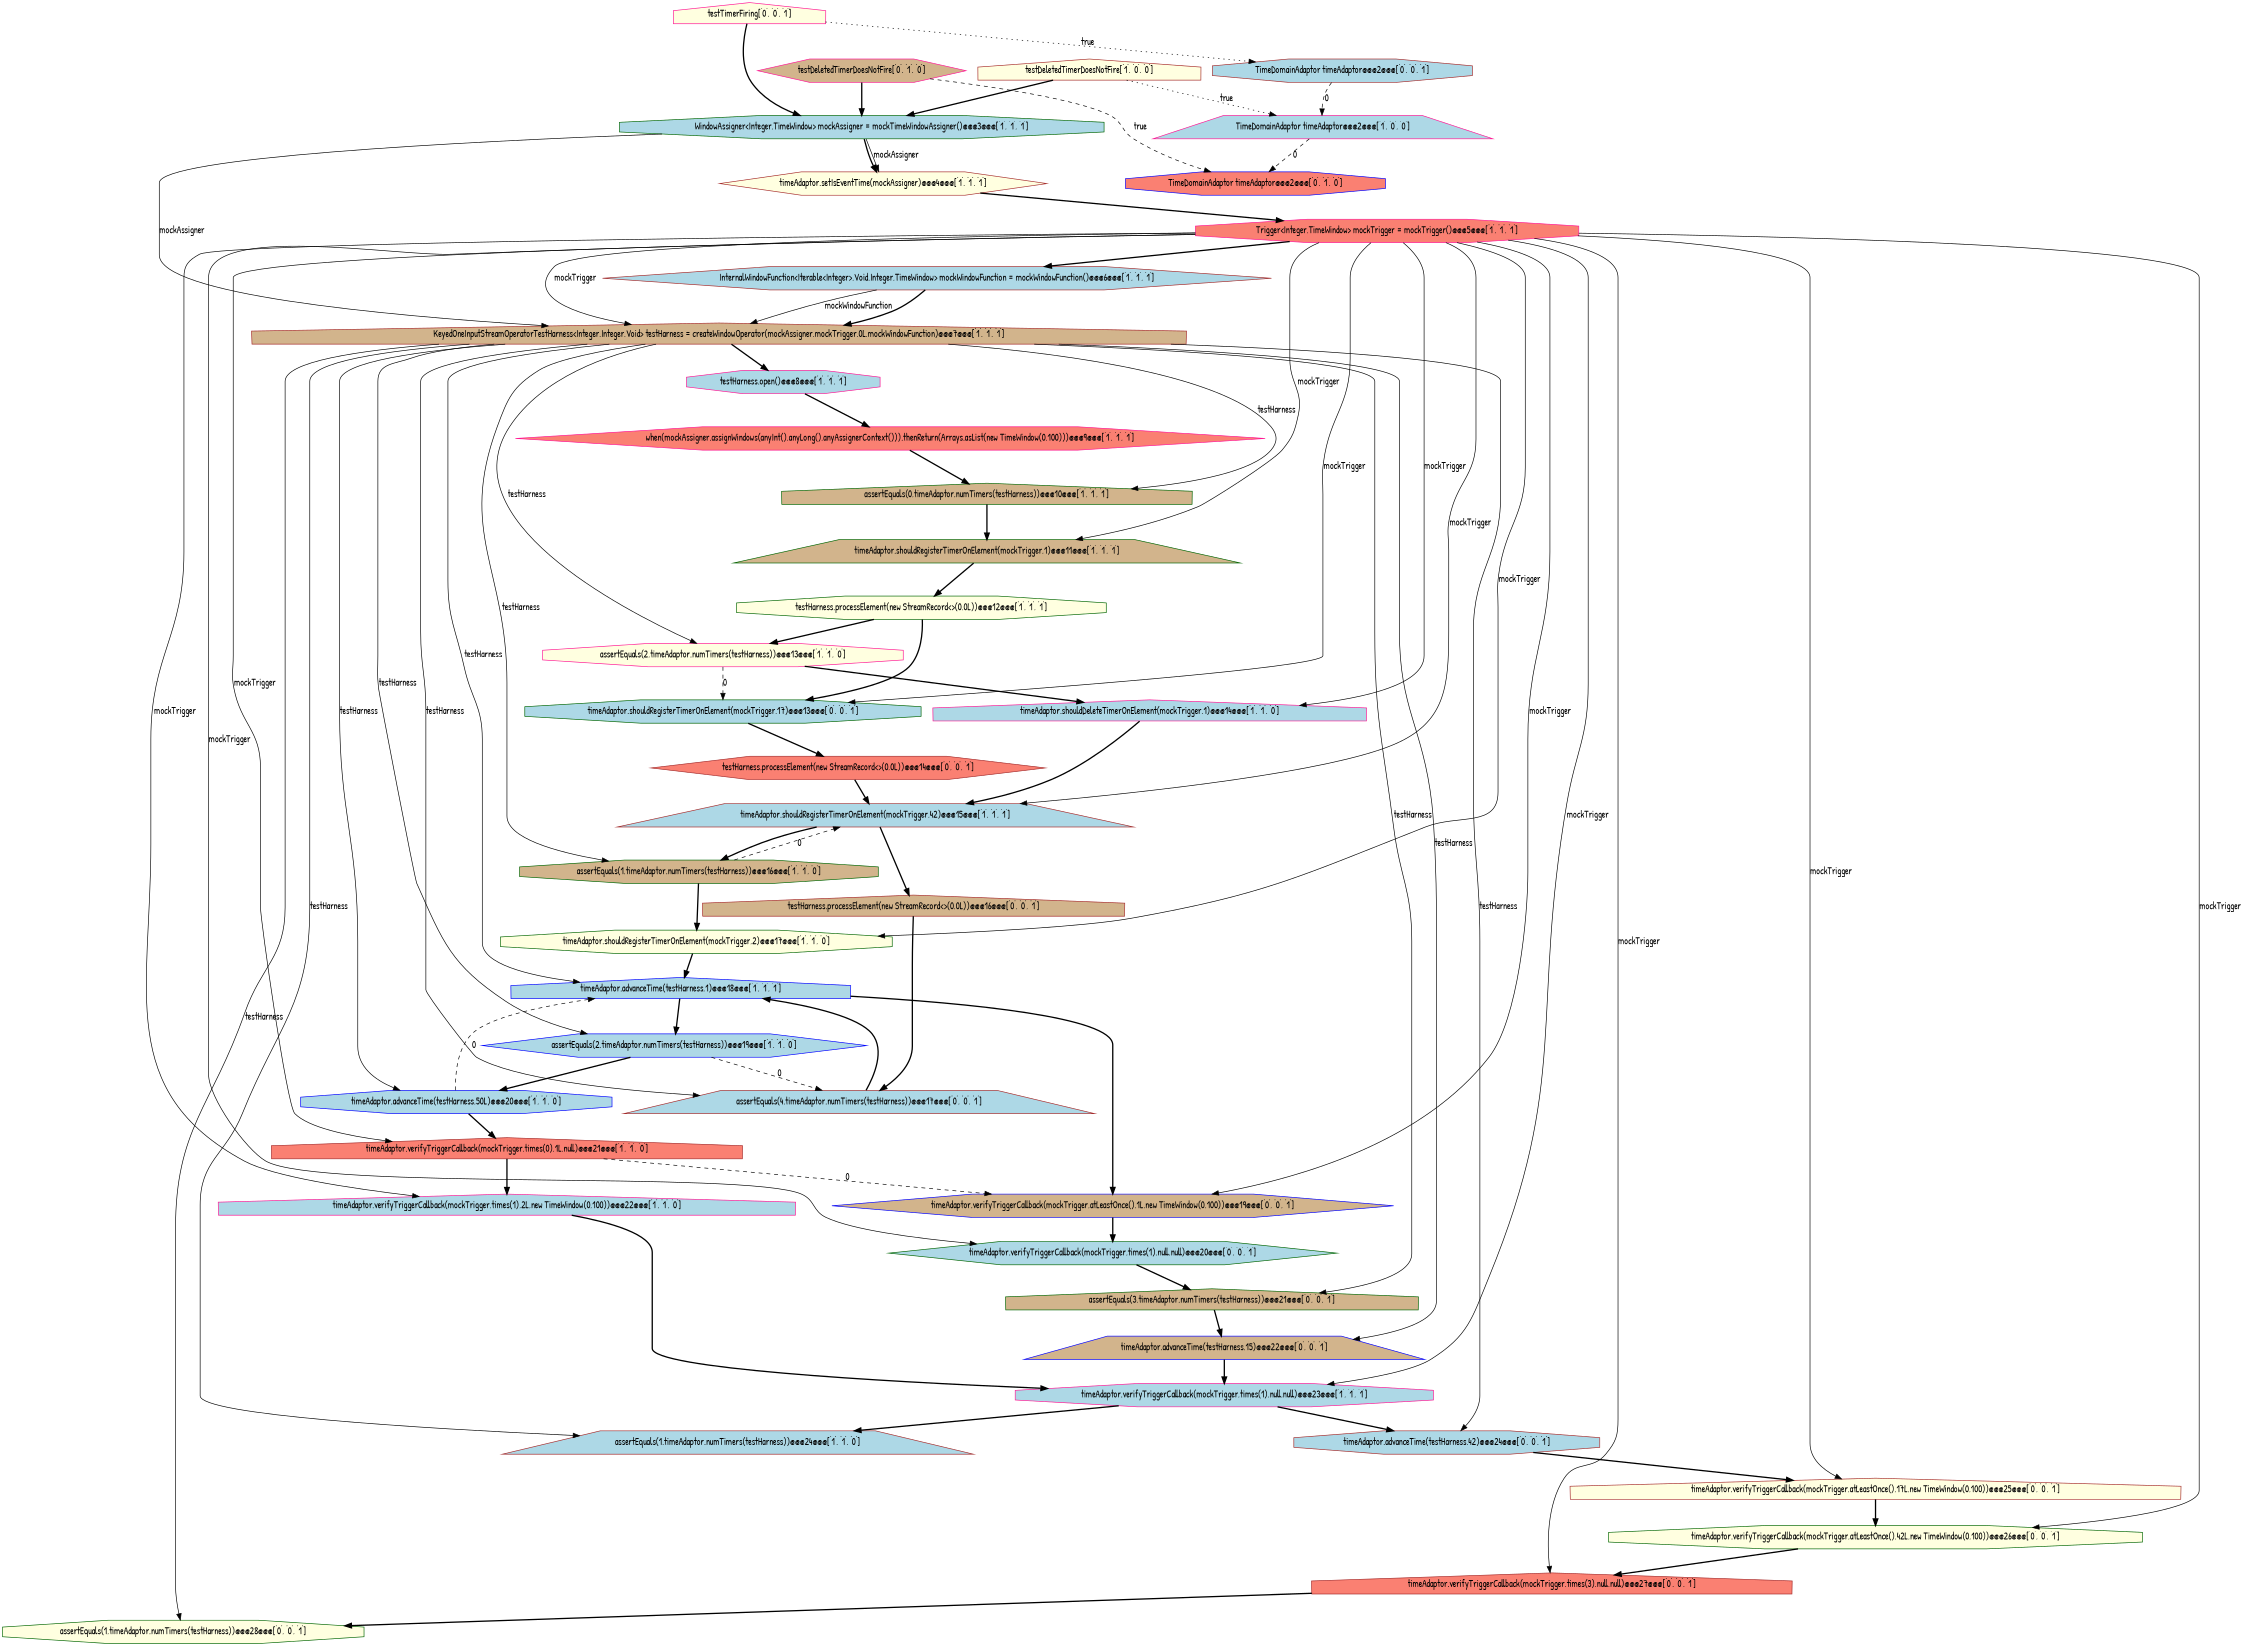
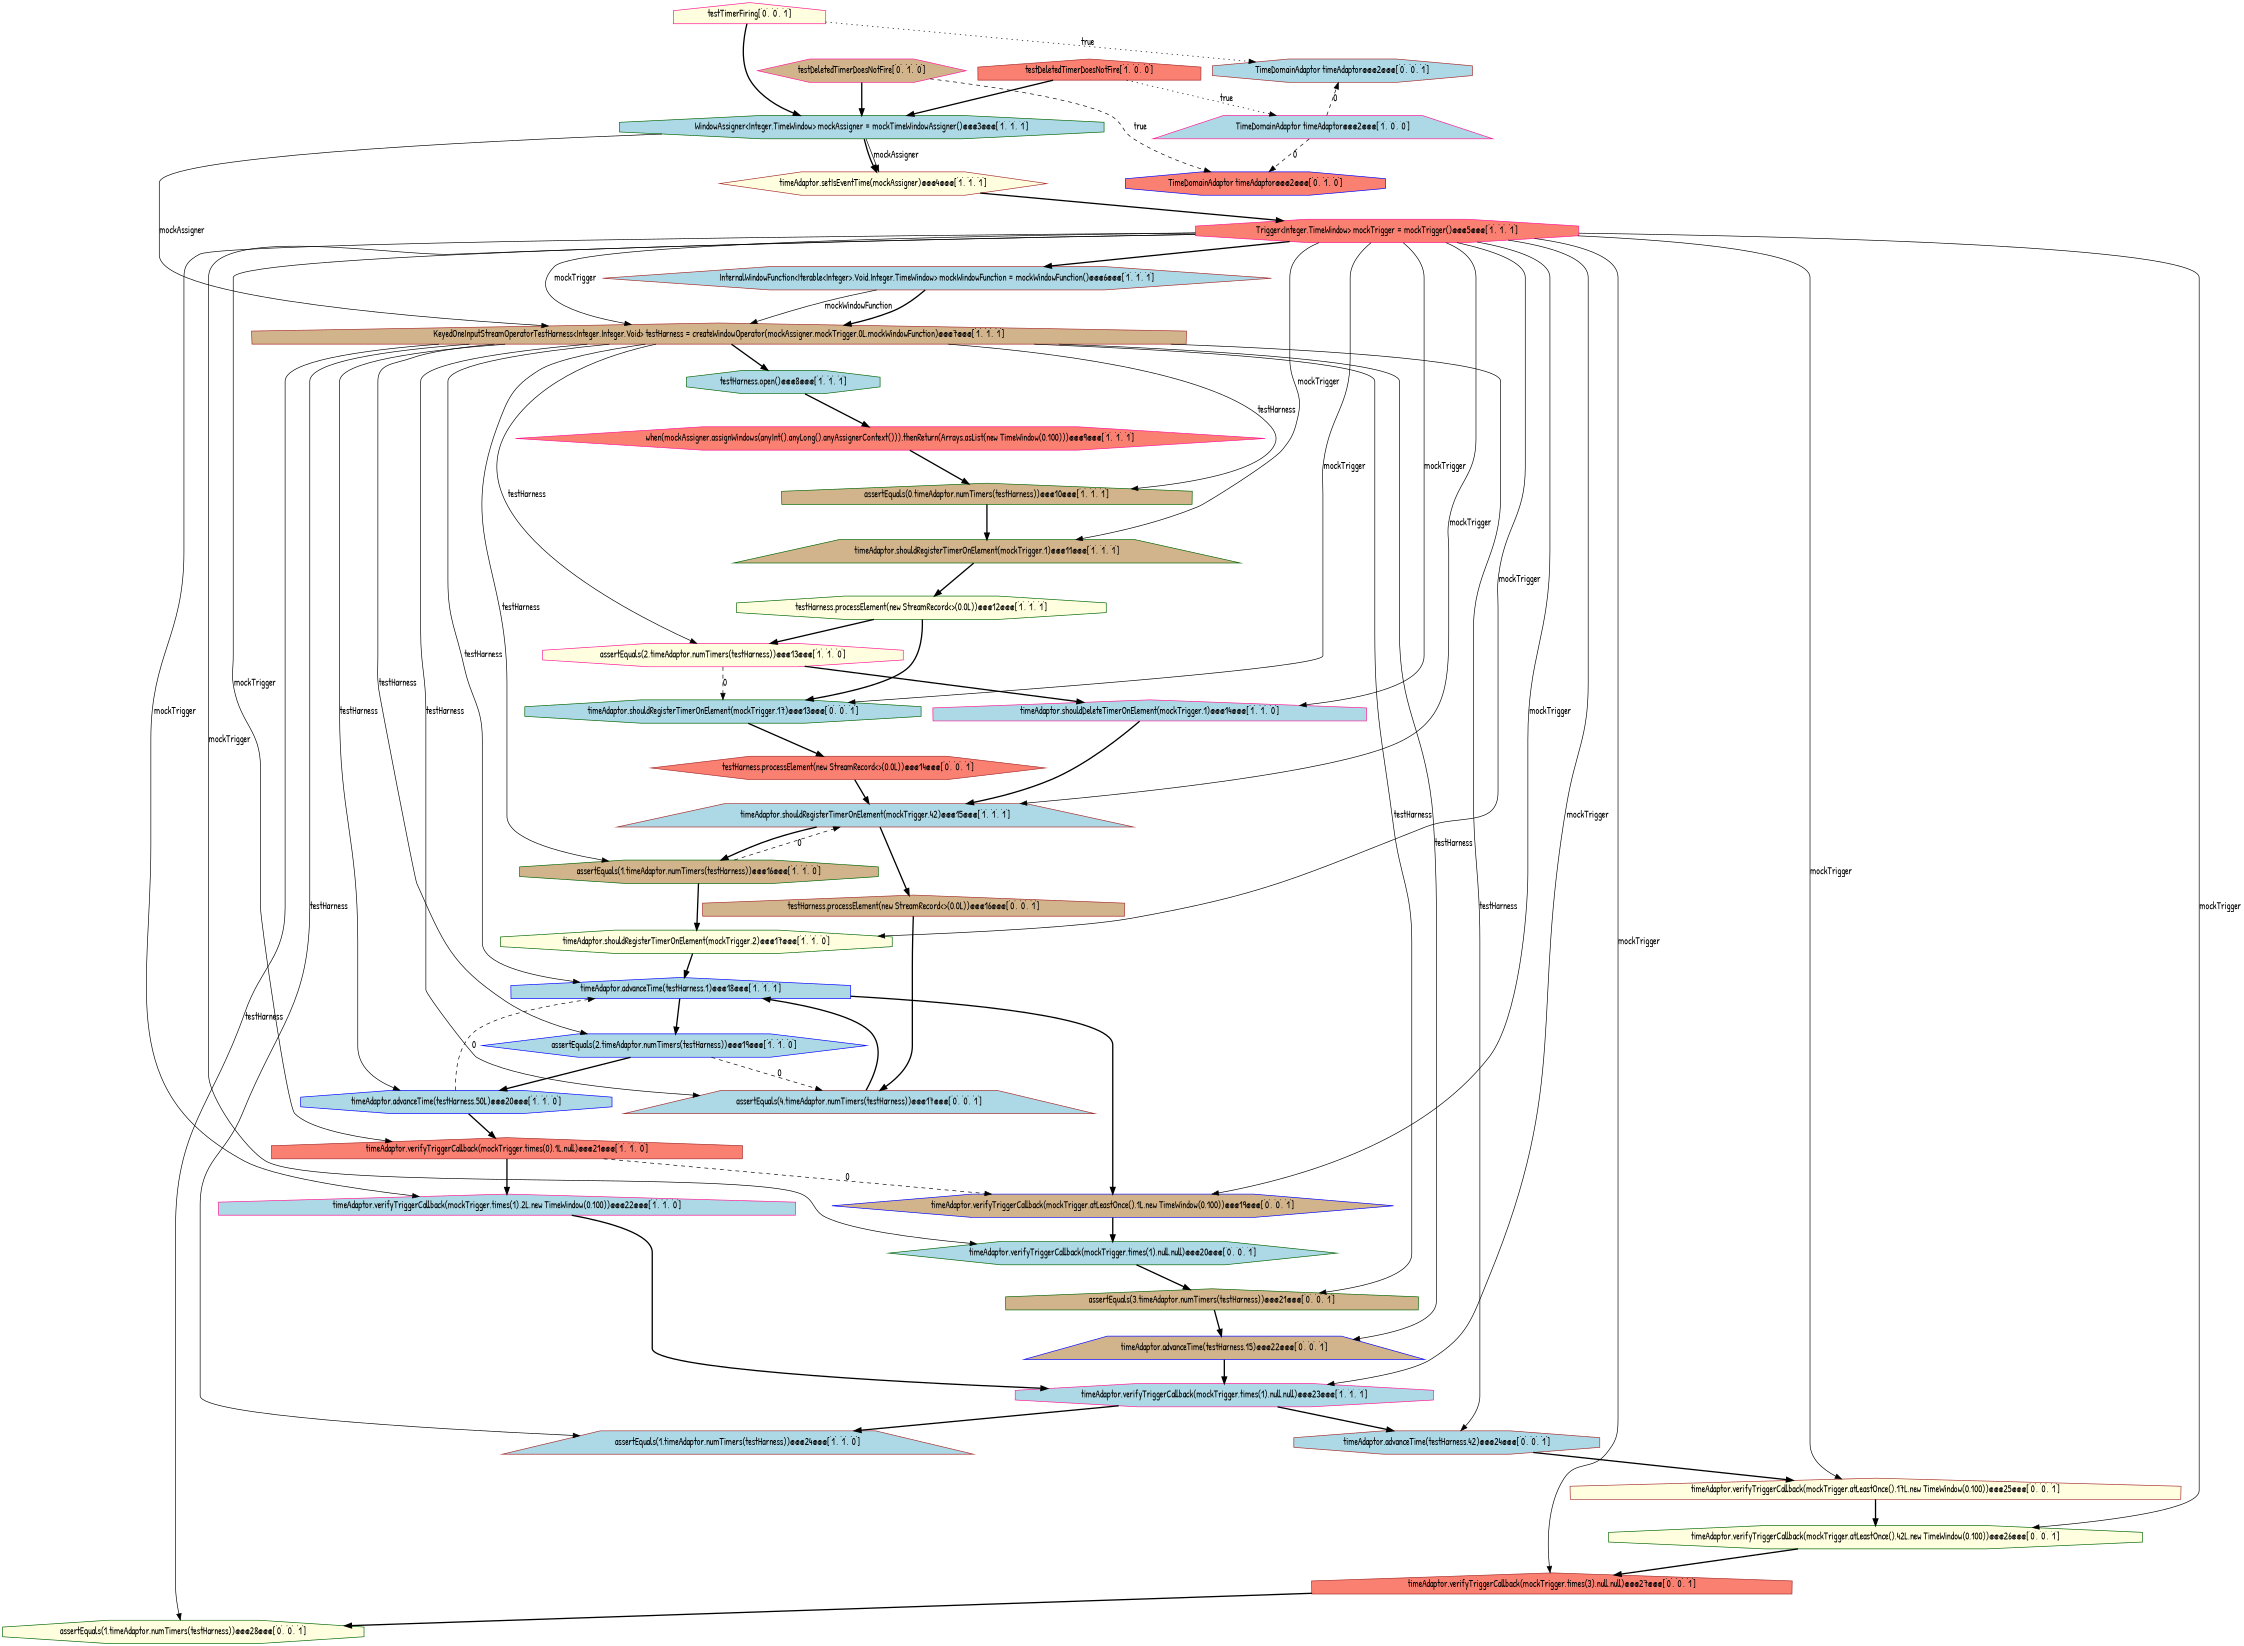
(1089, 71) -> (1089, 71)
(1325, 95) -> (1332, 102)
(783, 382) -> (783, 382)
